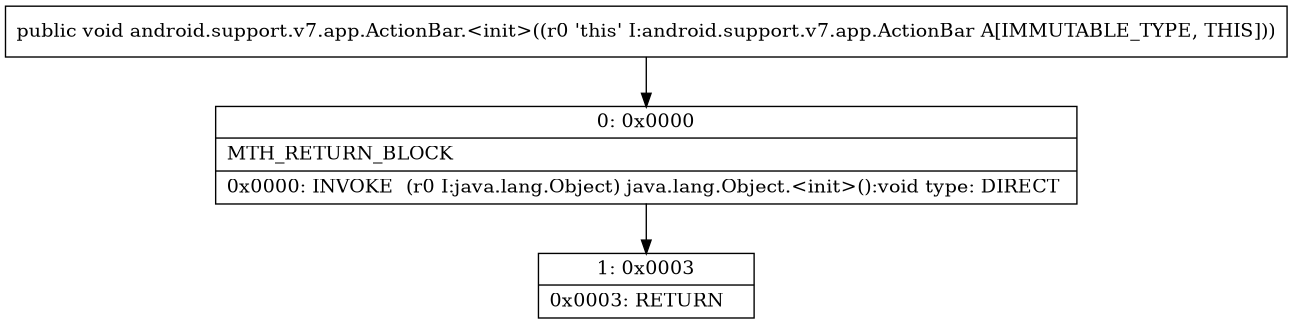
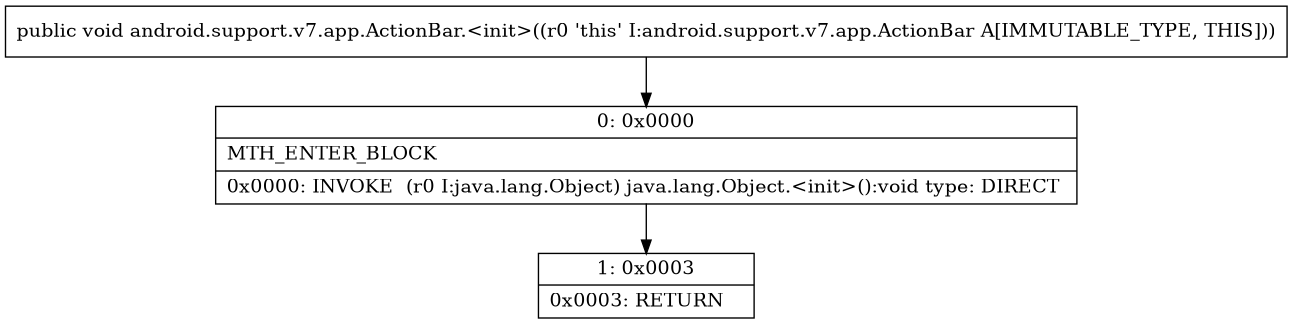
(341, 154) -> (332, 154)
